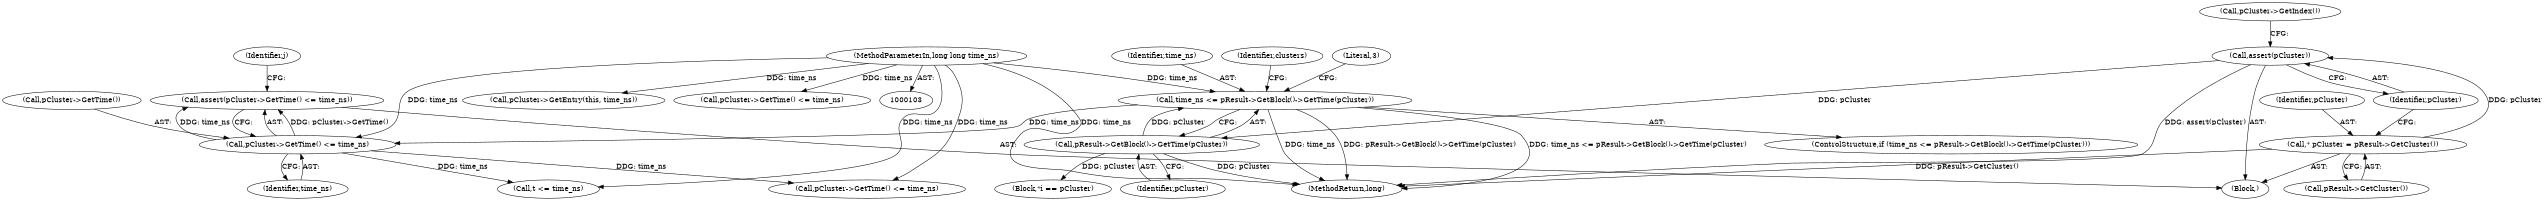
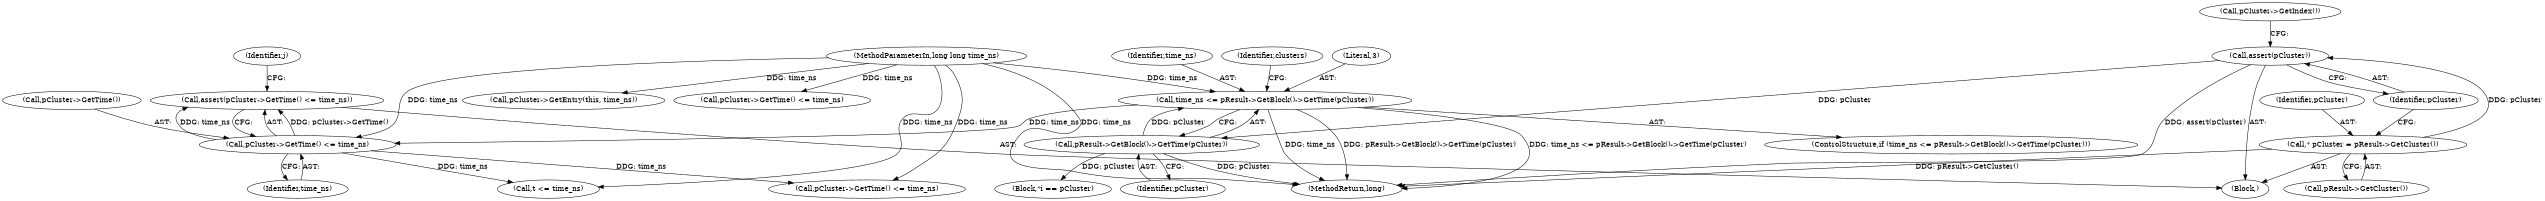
(1329, 78) -> (1329, 78)
(906, 100) -> none
